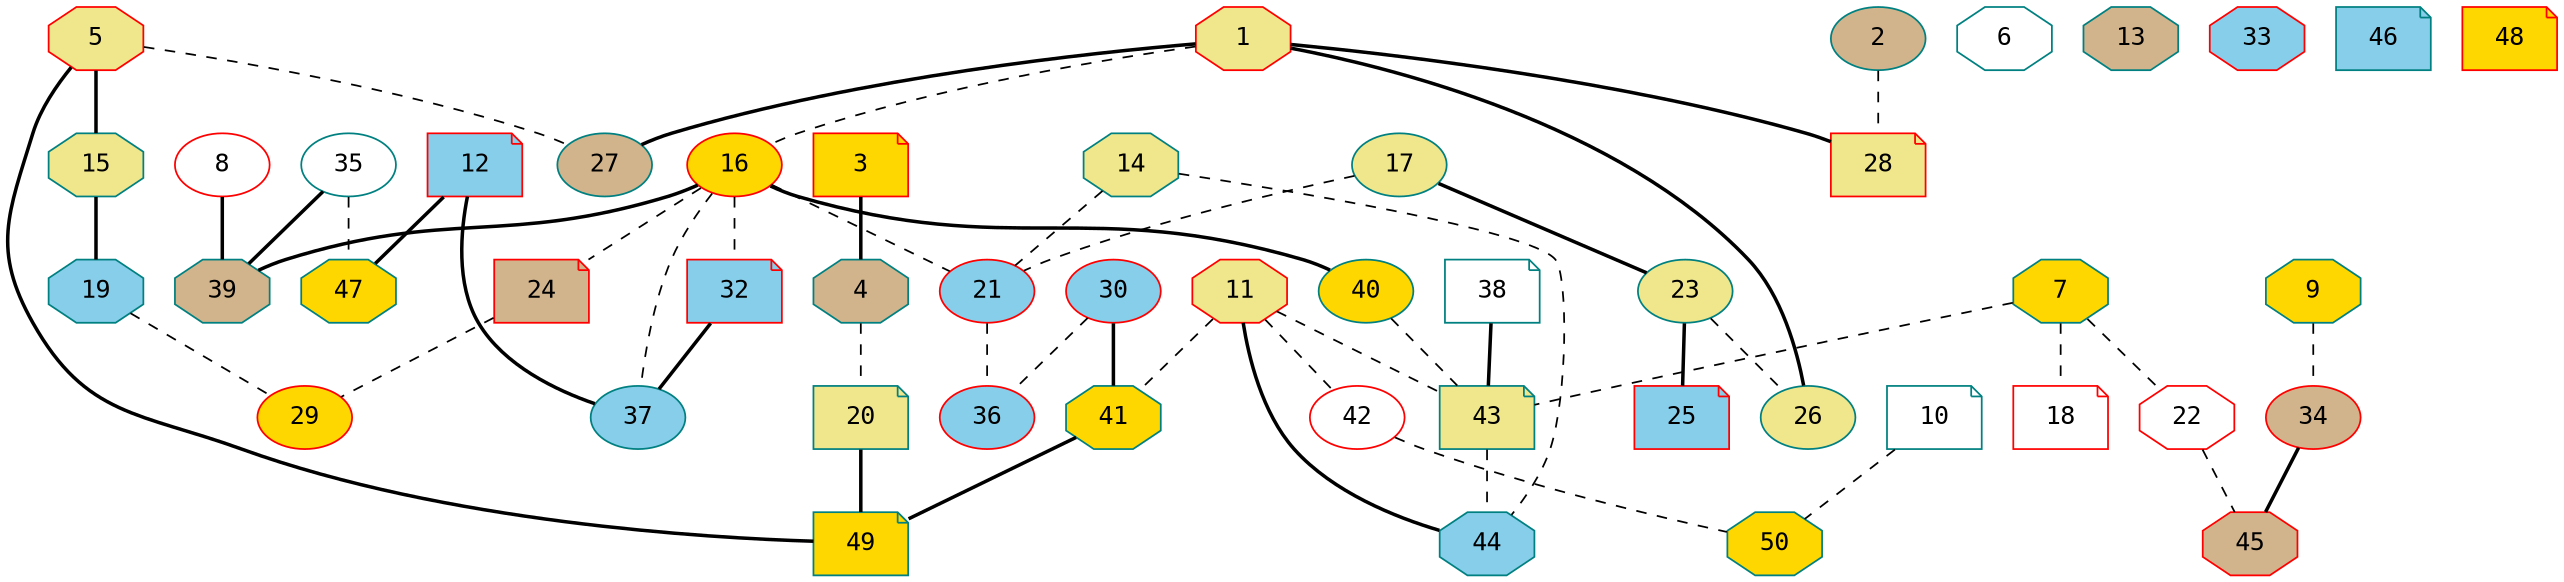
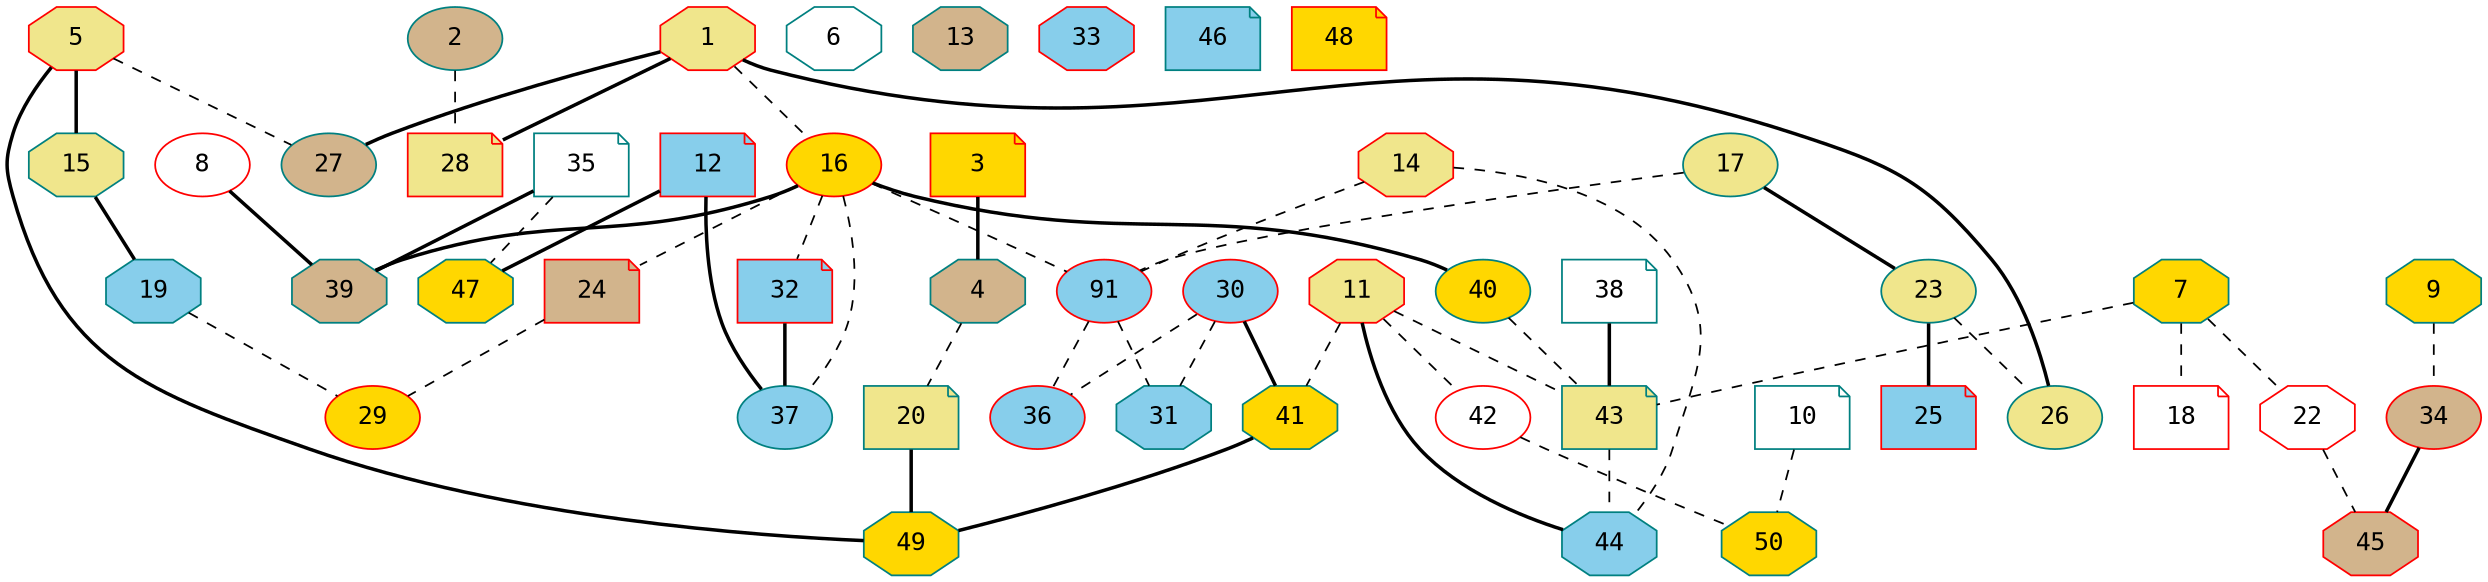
(349, 165) -> (581, 165)
(1131, 165) -> (1406, 165)
(987, 291) -> (1104, 291)
none -> (1164, 417)
(861, 544) -> (911, 544)
